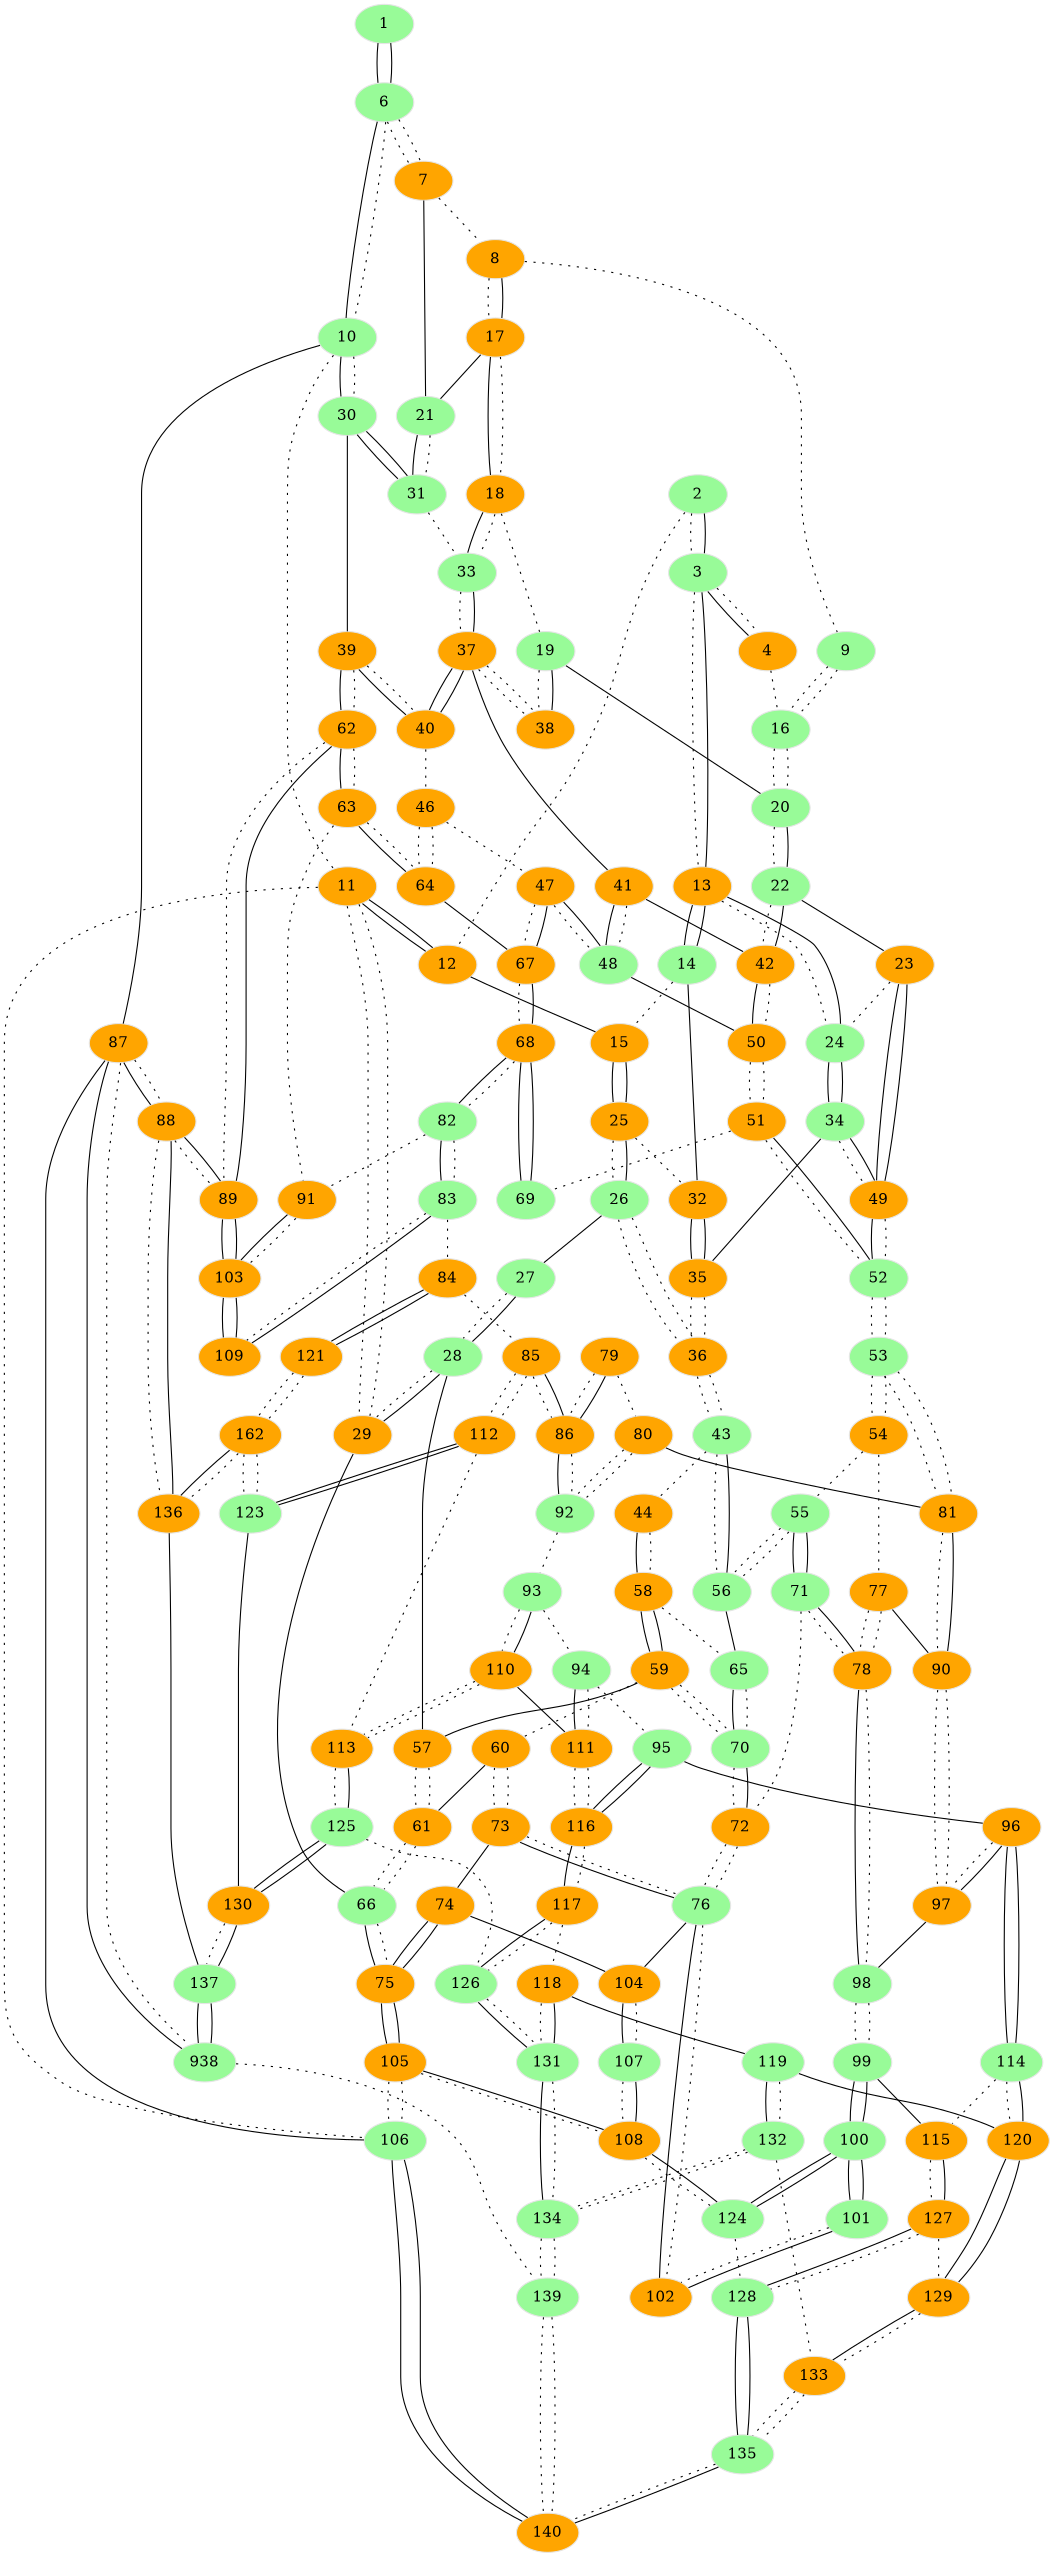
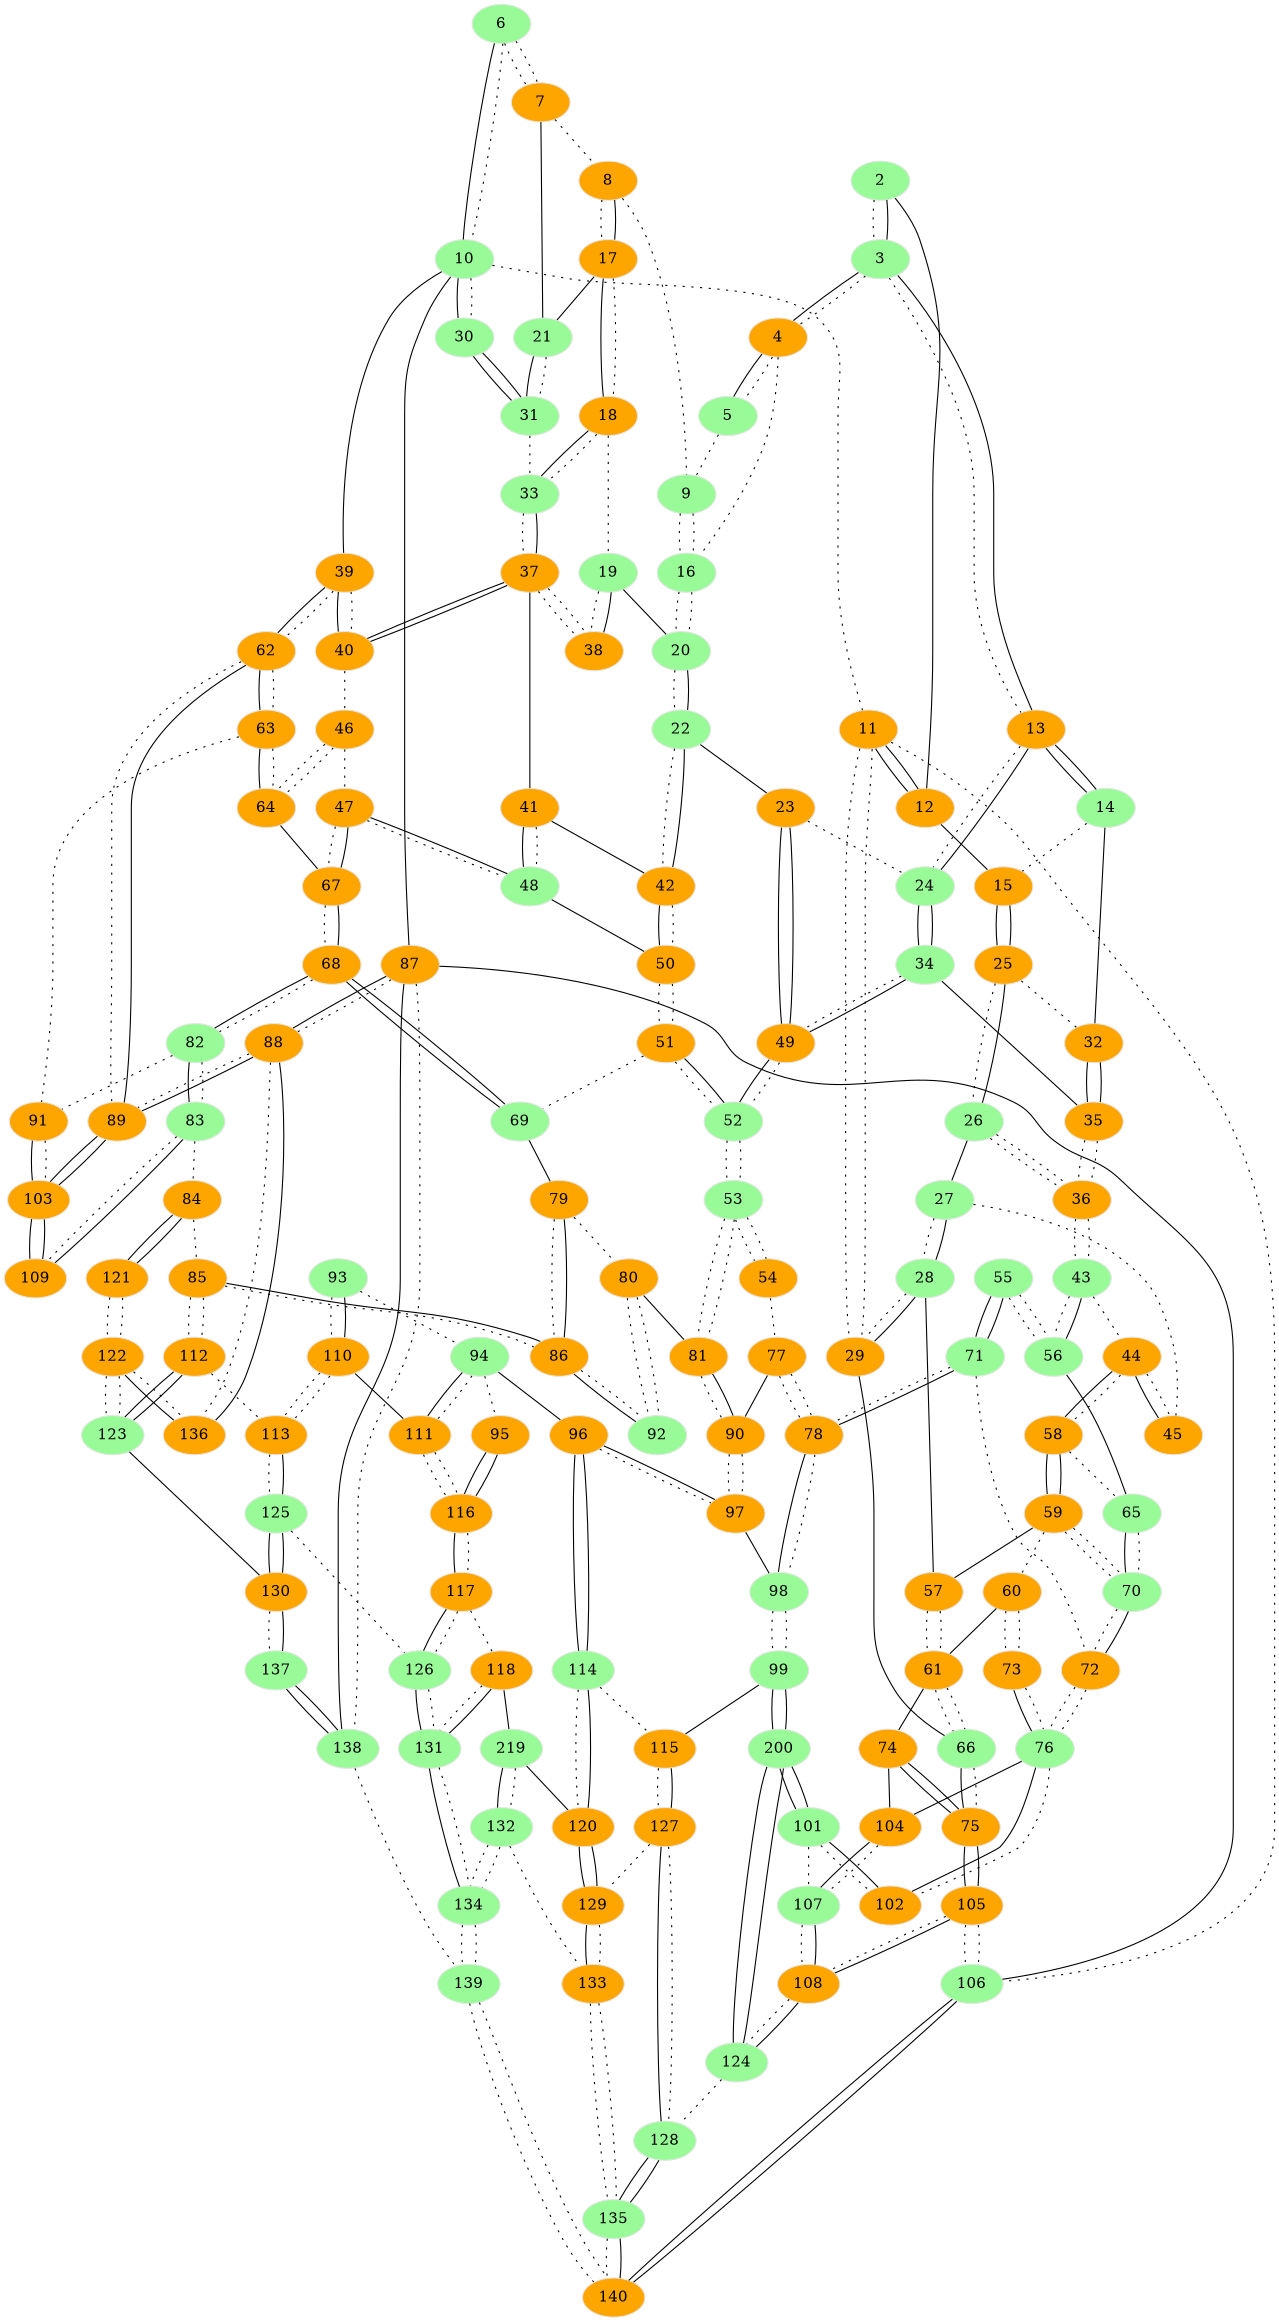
(384, 24) -> none
none -> (728, 416)
(347, 534) -> (358, 398)
(590, 738) -> (933, 489)
none -> (540, 1161)
(250, 1435) -> (113, 1357)
none -> (1173, 1435)
(840, 1474) -> none
(549, 1553) -> none
(662, 1749) -> (500, 1435)
(171, 1751) -> none
(832, 1801) -> (529, 1396)
(475, 1864) -> (915, 1703)
none -> (809, 1866)
(205, 2062) -> (348, 1749)
(773, 2062) -> (511, 1749)
(855, 2141) -> (779, 1749)
